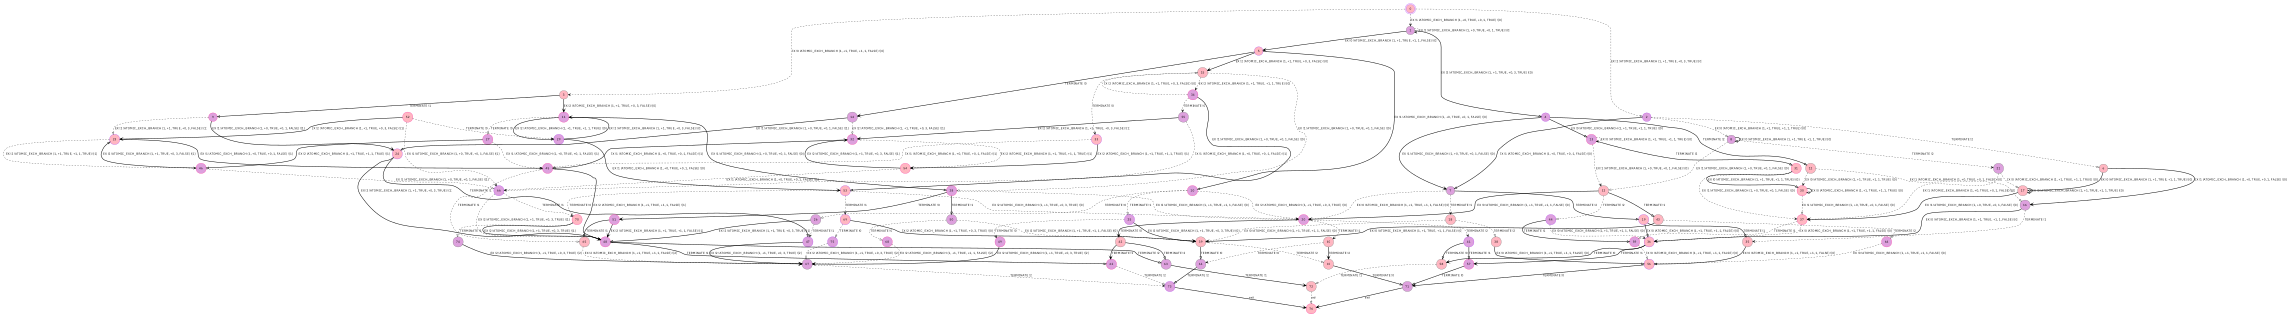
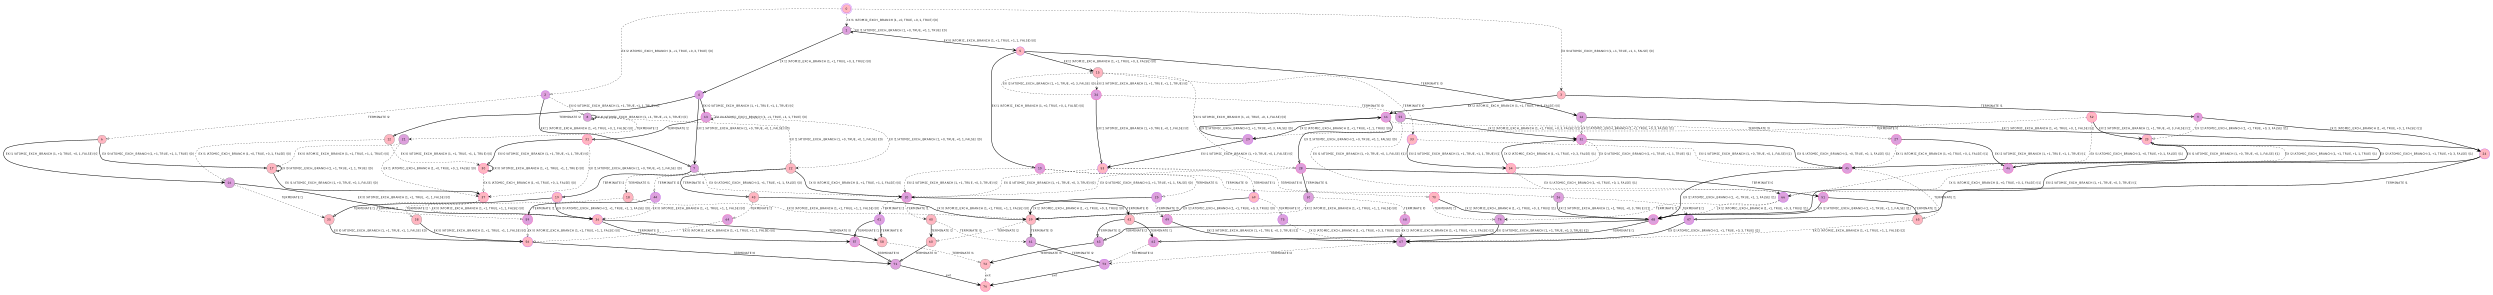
(536, 208) -> (1644, 212)
